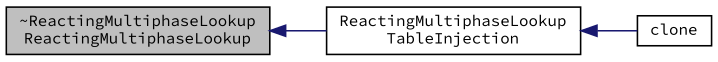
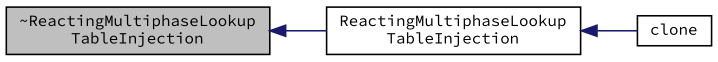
(138, 31) -> (138, 31)
